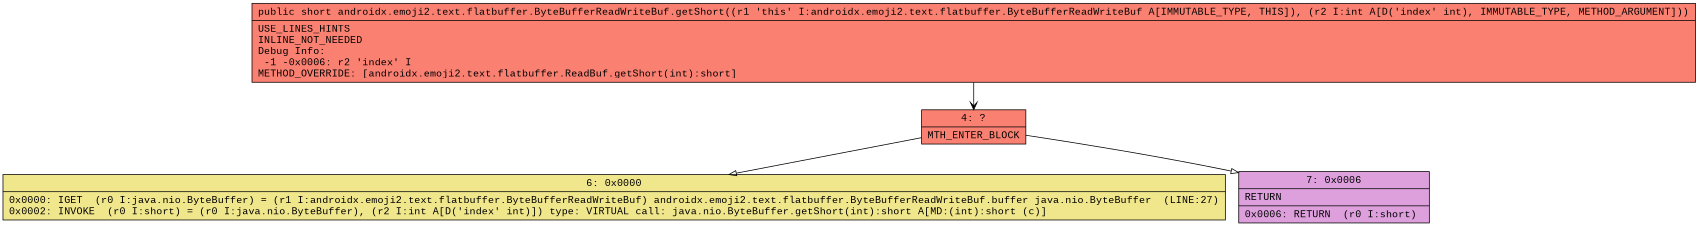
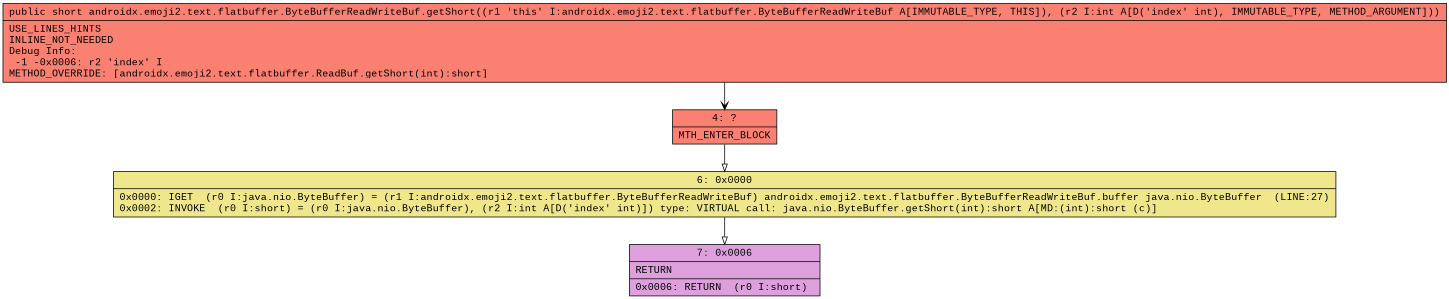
(1129, 152) -> (725, 227)
